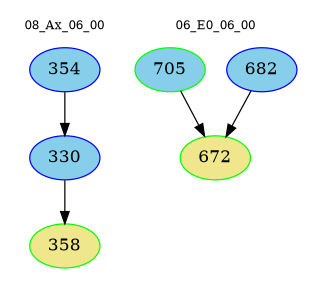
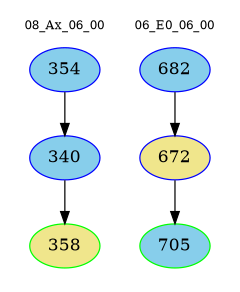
(190, 108) -> (175, 196)
(65, 158) -> (65, 158)
(215, 158) -> (175, 158)
